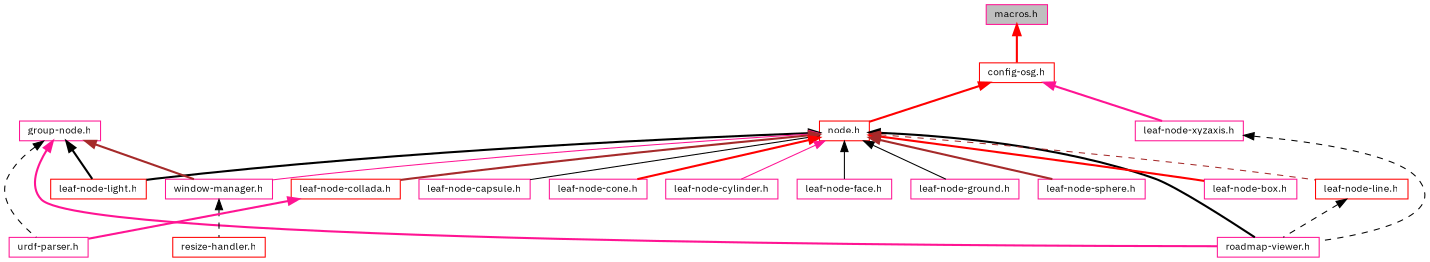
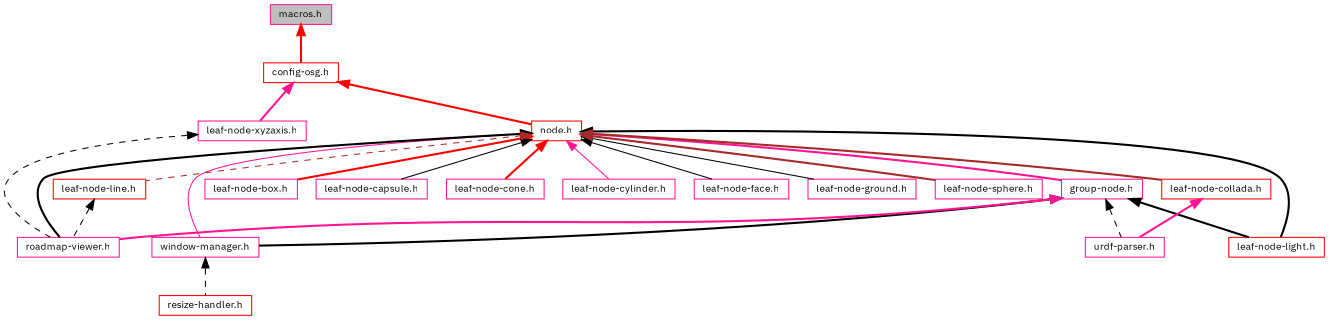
(145, 162) -> (656, 232)
none -> (933, 164)
